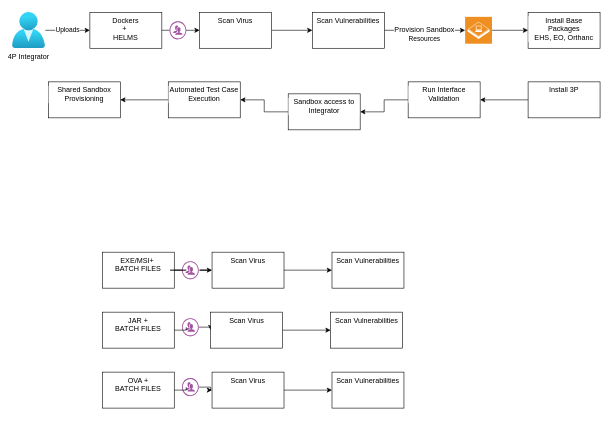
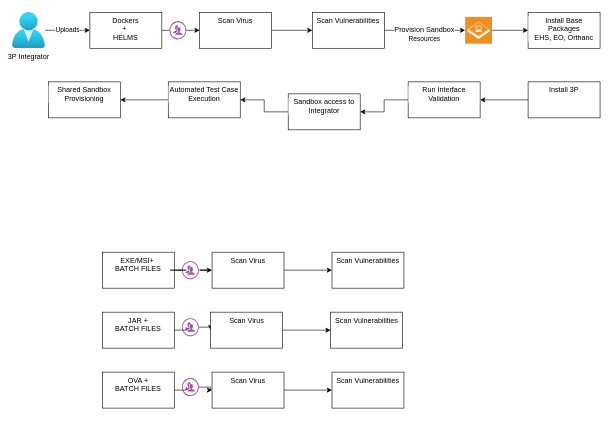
(29, 57) -> (29, 57)
